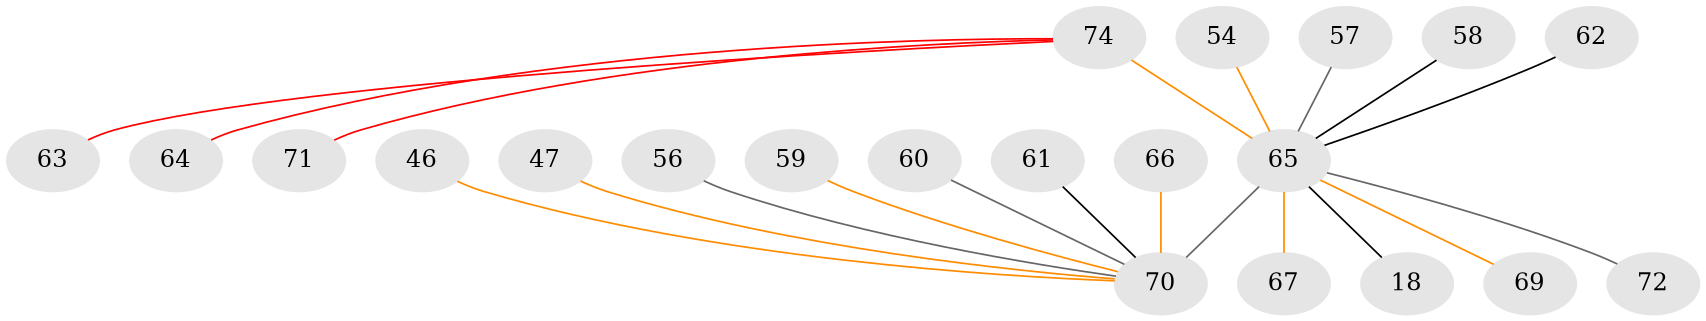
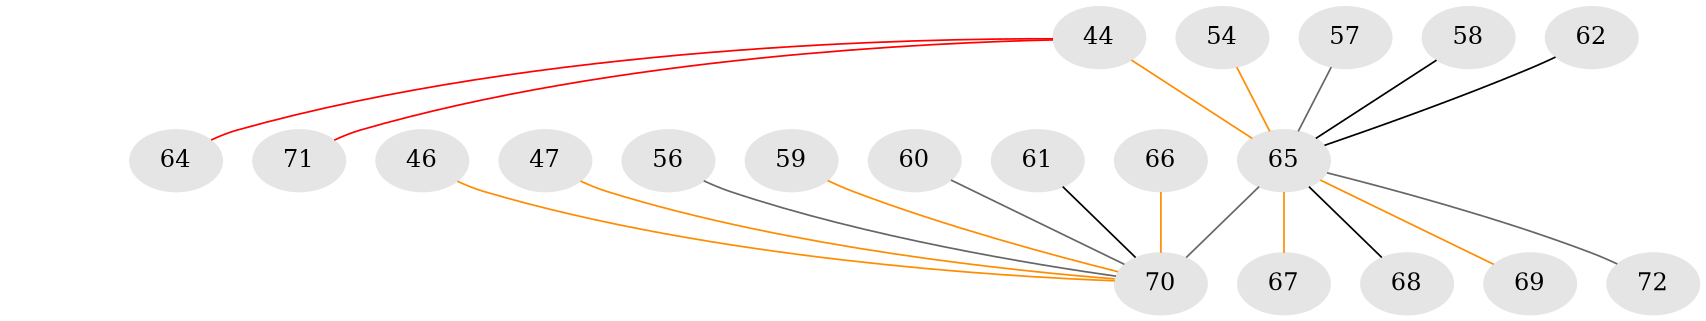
(1099, 38) -> (1099, 38)
(53, 161) -> none
(1407, 284) -> (1407, 284)
